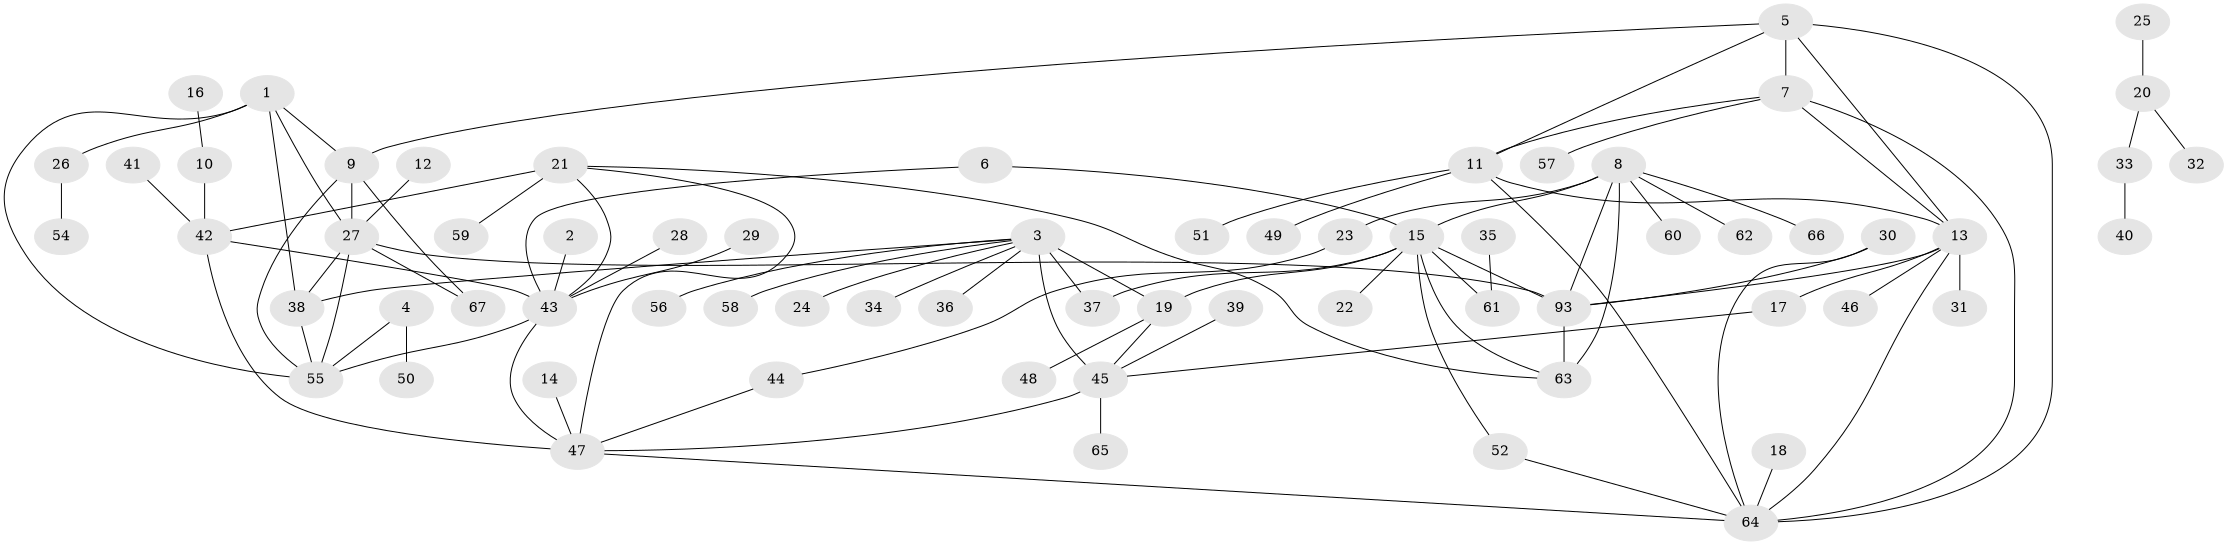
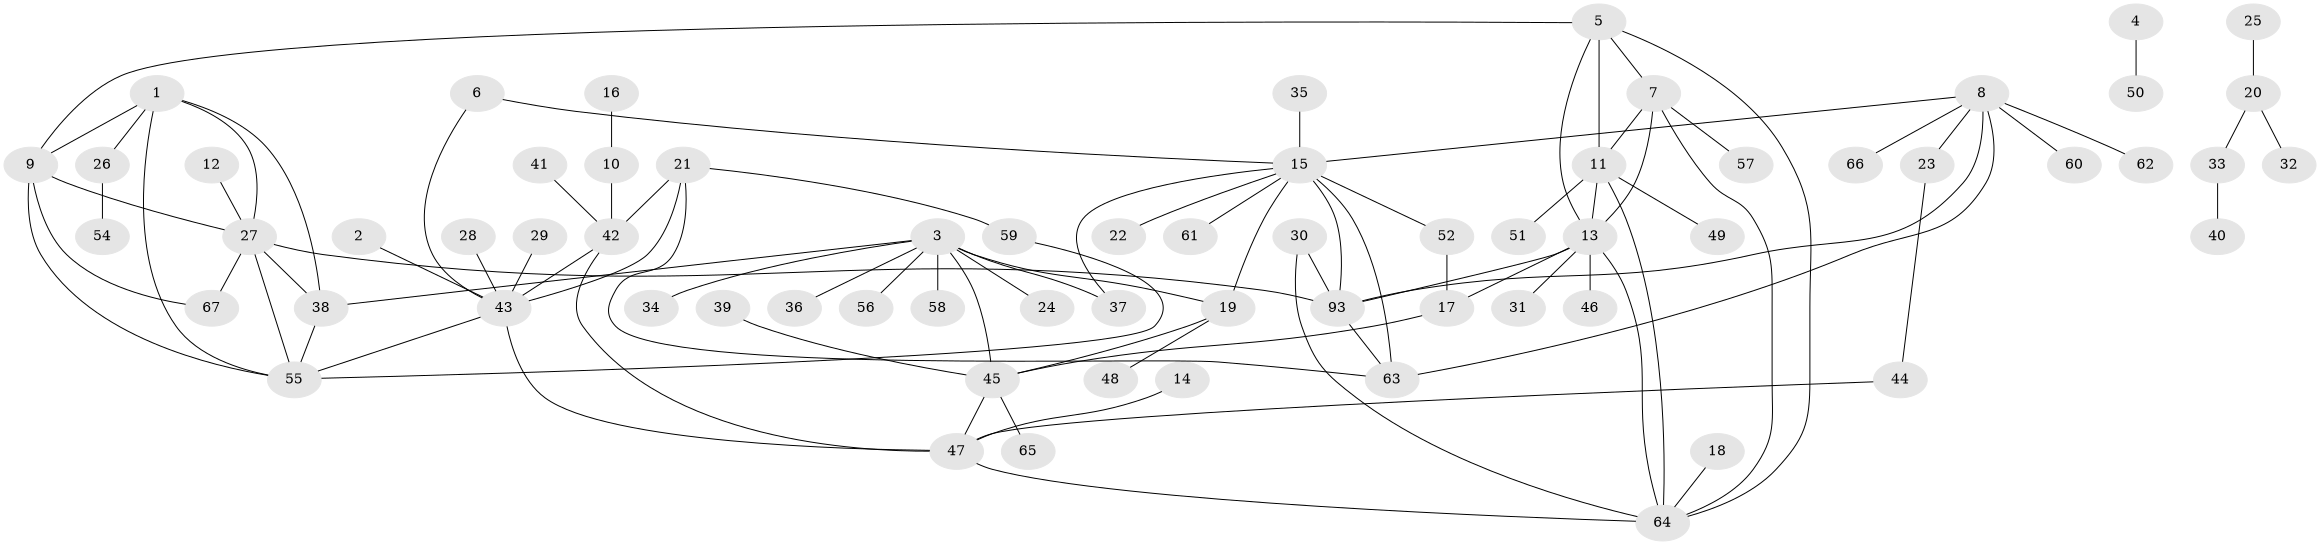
(1490, 265) -> (1300, 129)
(712, 276) -> none
(361, 344) -> (774, 363)
(1626, 487) -> (1447, 273)
